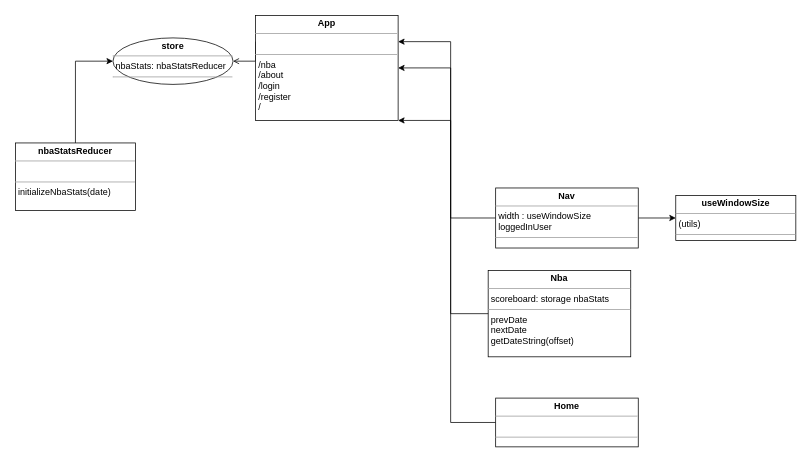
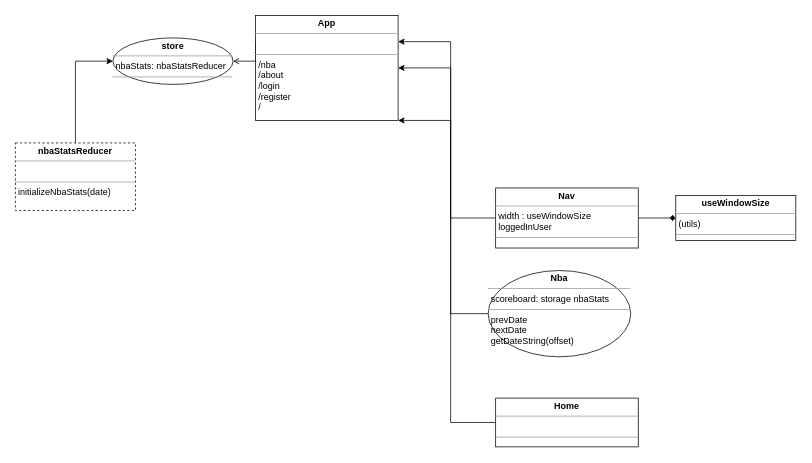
(75, 177) -> (75, 177)
(669, 218) -> (668, 218)
(559, 314) -> (559, 314)
